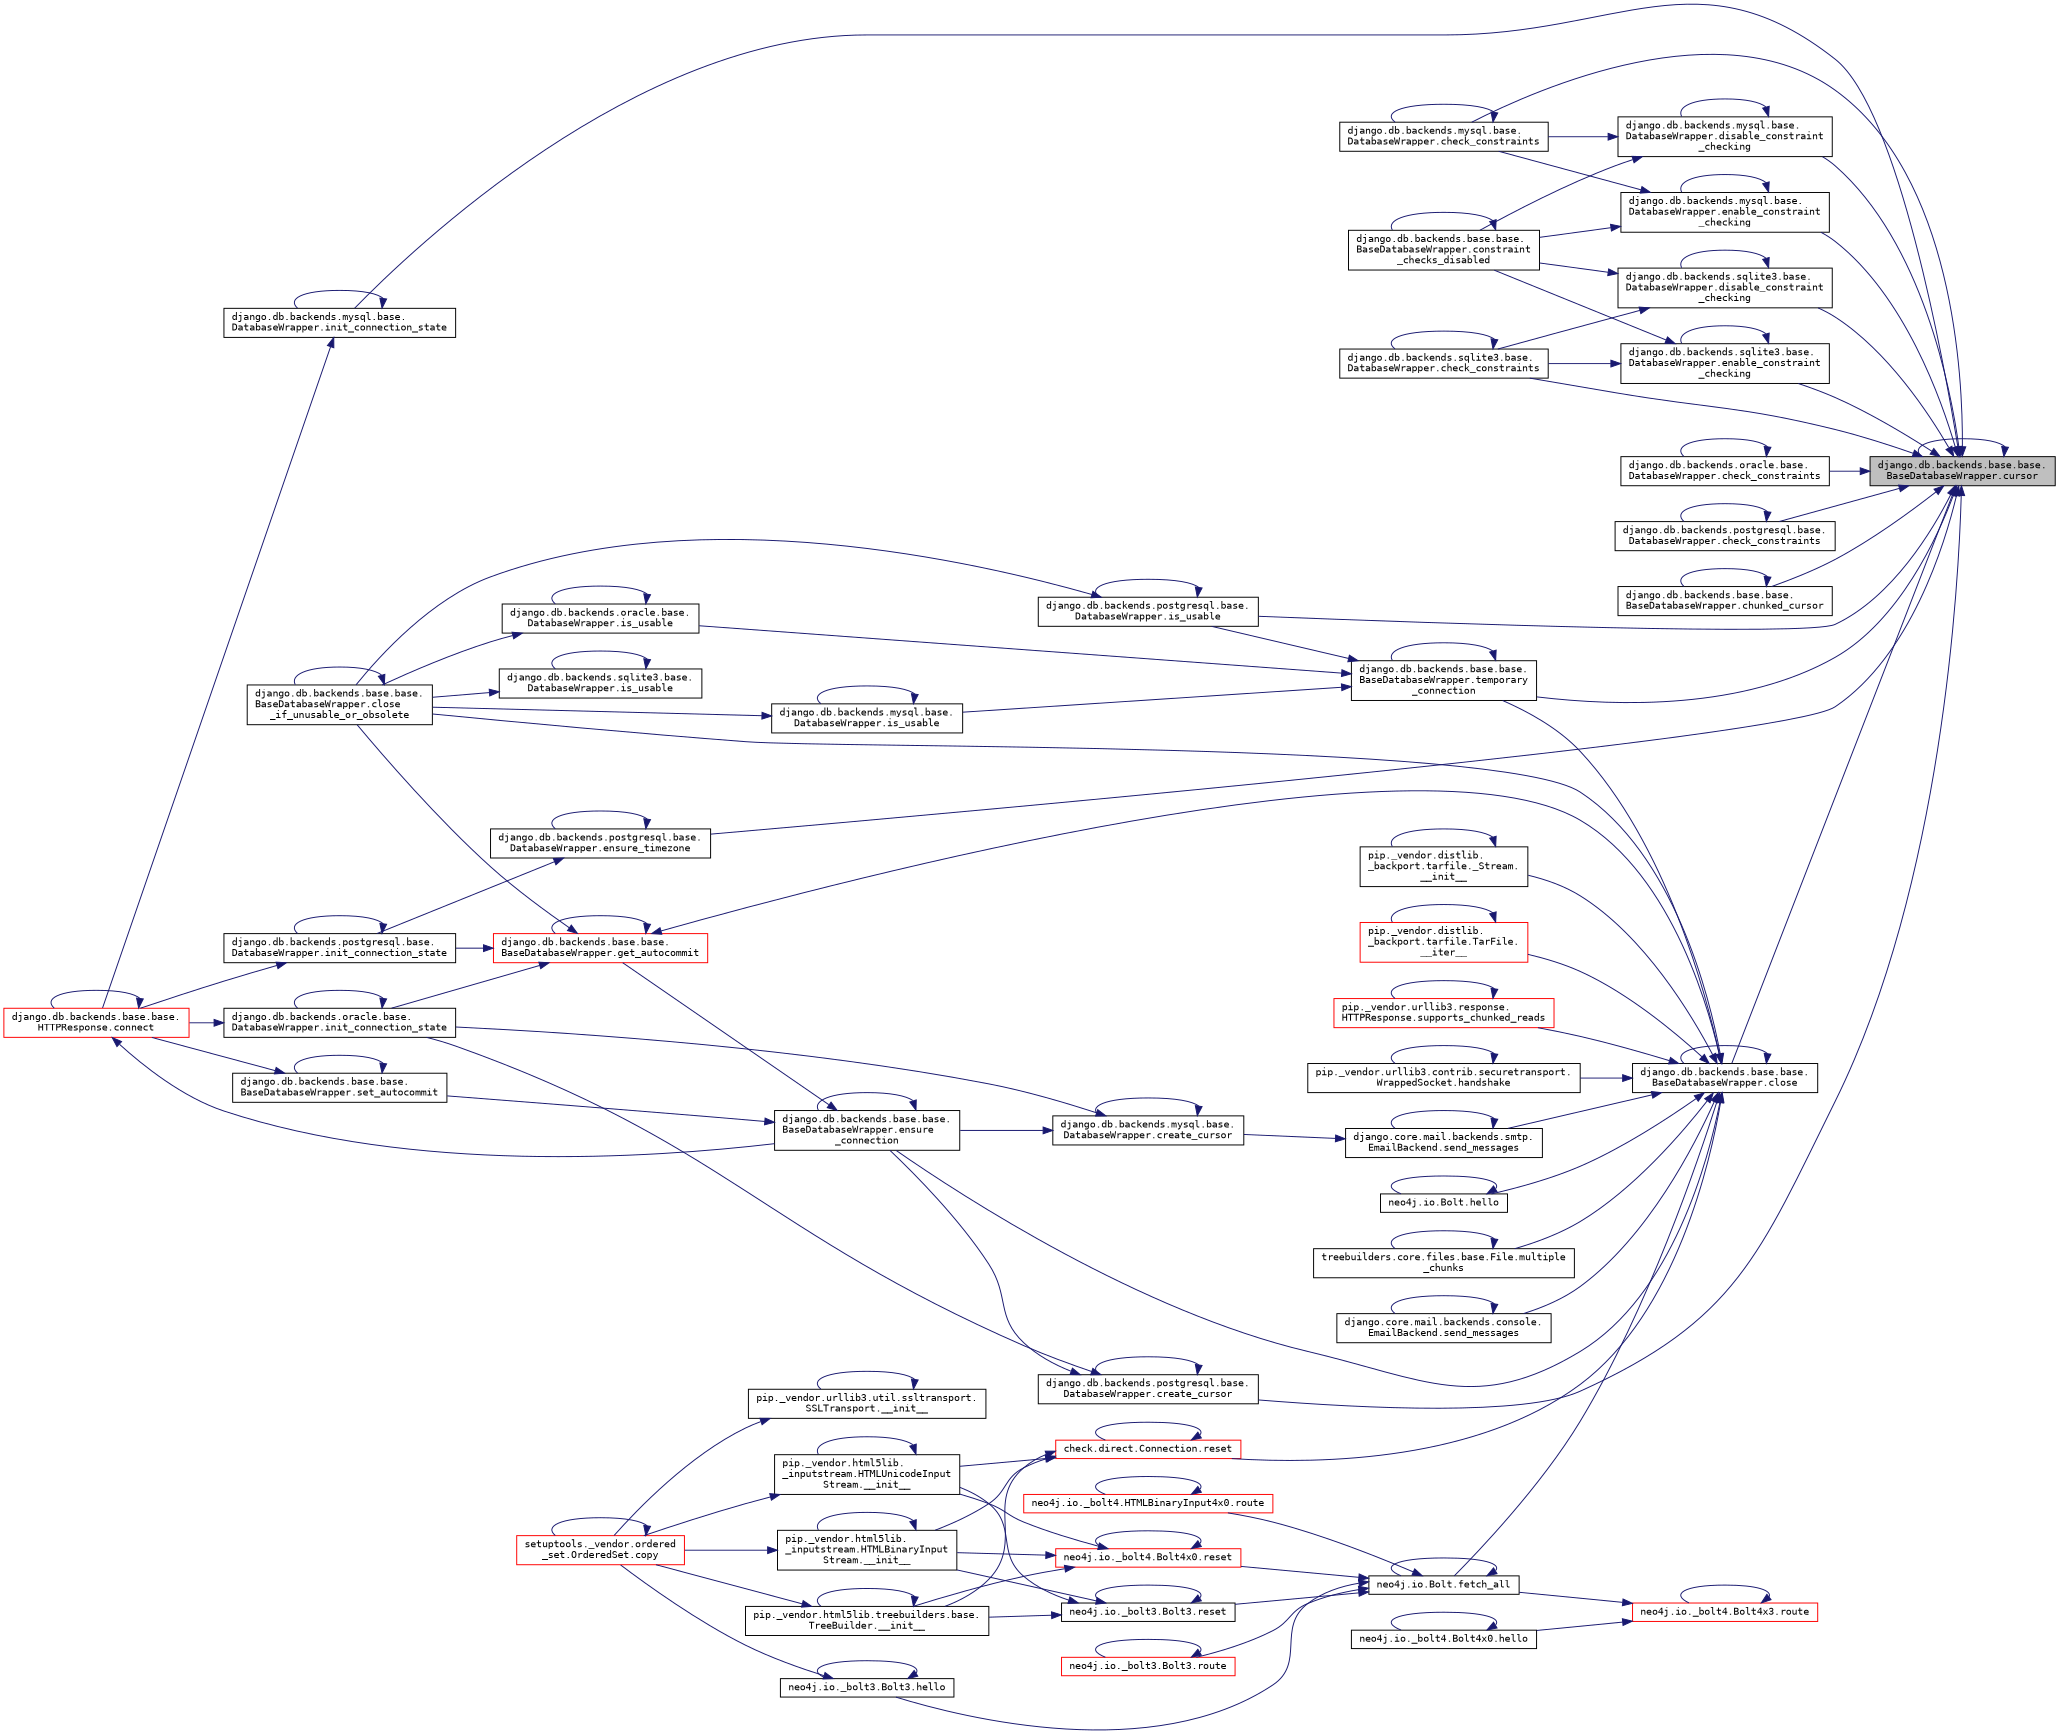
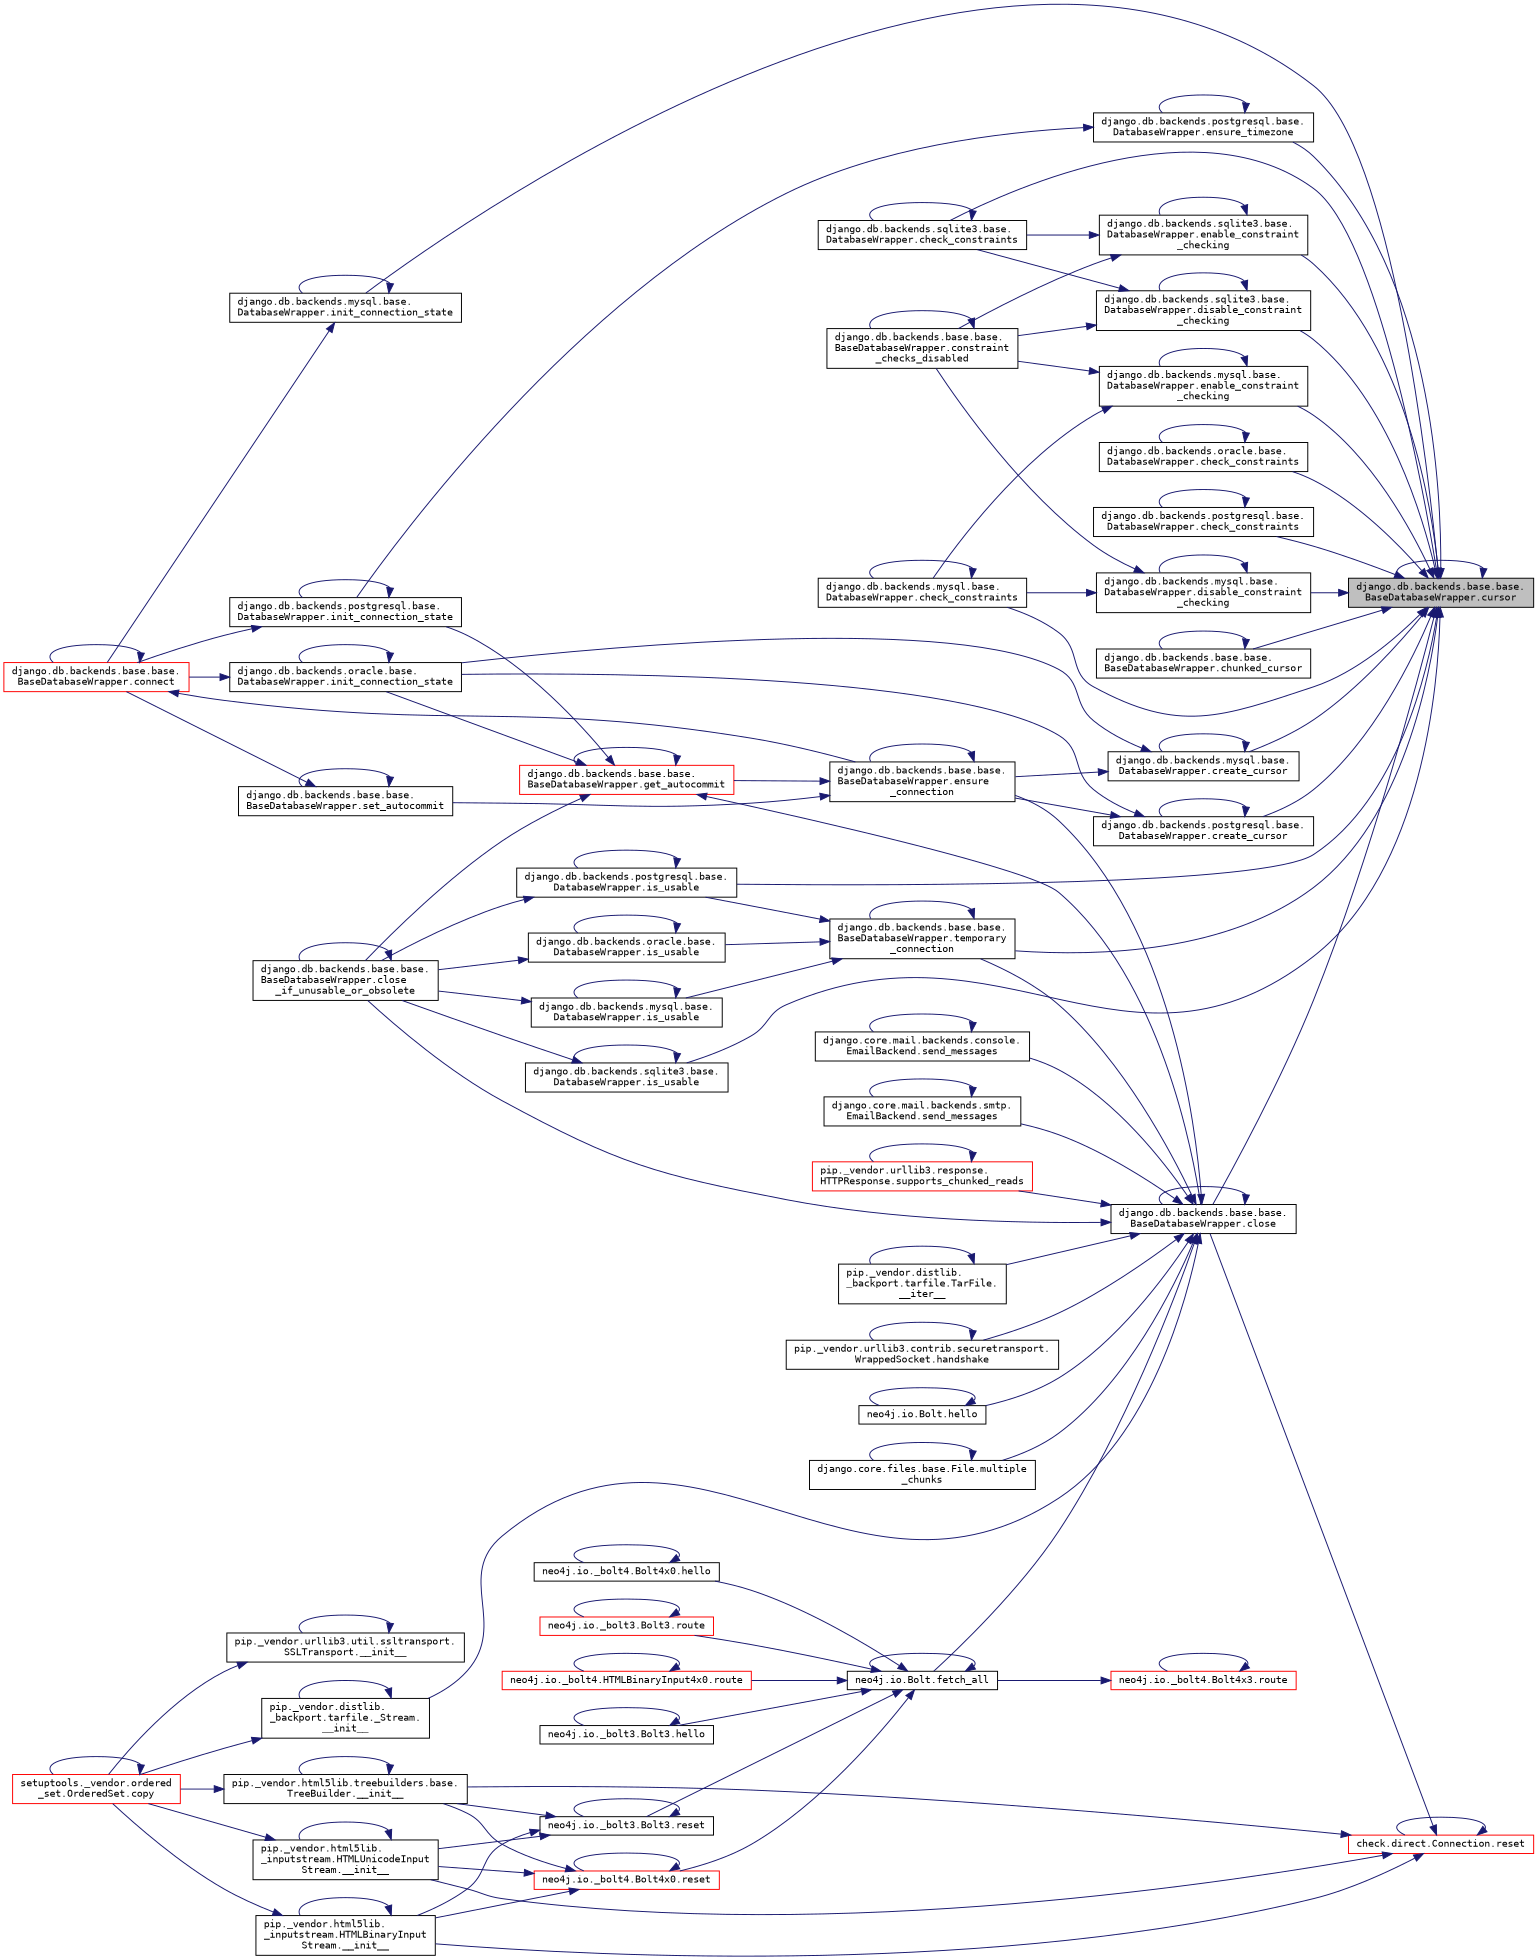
(1444, 942) -> (922, 1284)
none -> (1181, 1012)
(96, 1023) -> (96, 677)
(1290, 1136) -> (1345, 696)
(1444, 1263) -> (922, 1475)
(1590, 1375) -> (1322, 1530)
(1580, 1626) -> (811, 1615)
(717, 1630) -> (196, 1757)
